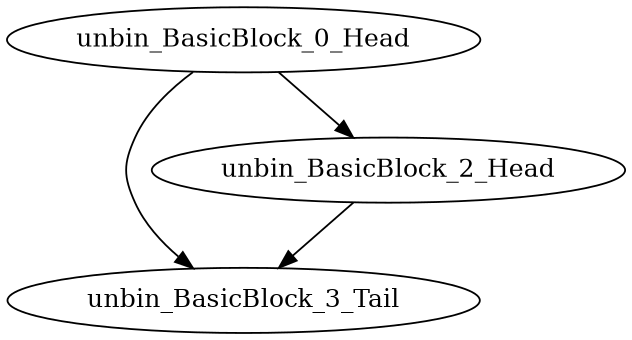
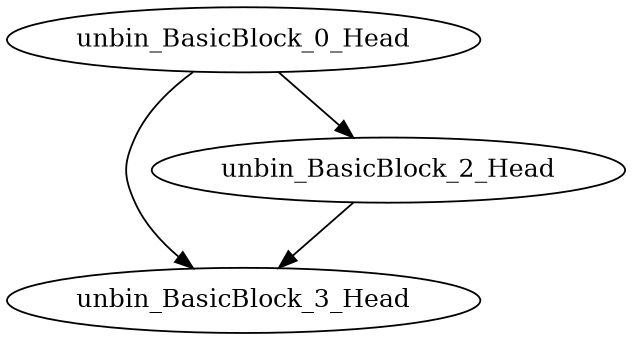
(244, 300) -> (244, 300)
